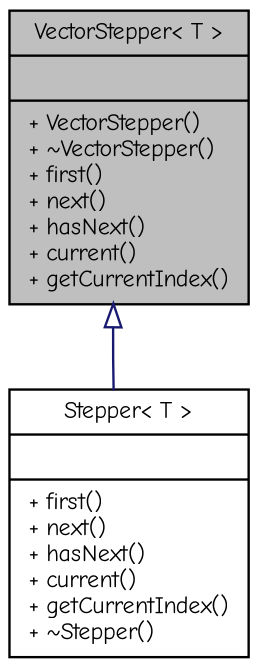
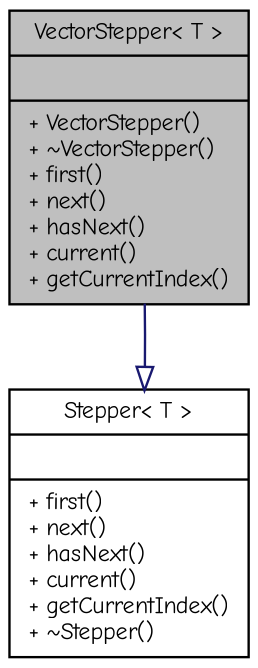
(113, 359) -> (145, 335)
